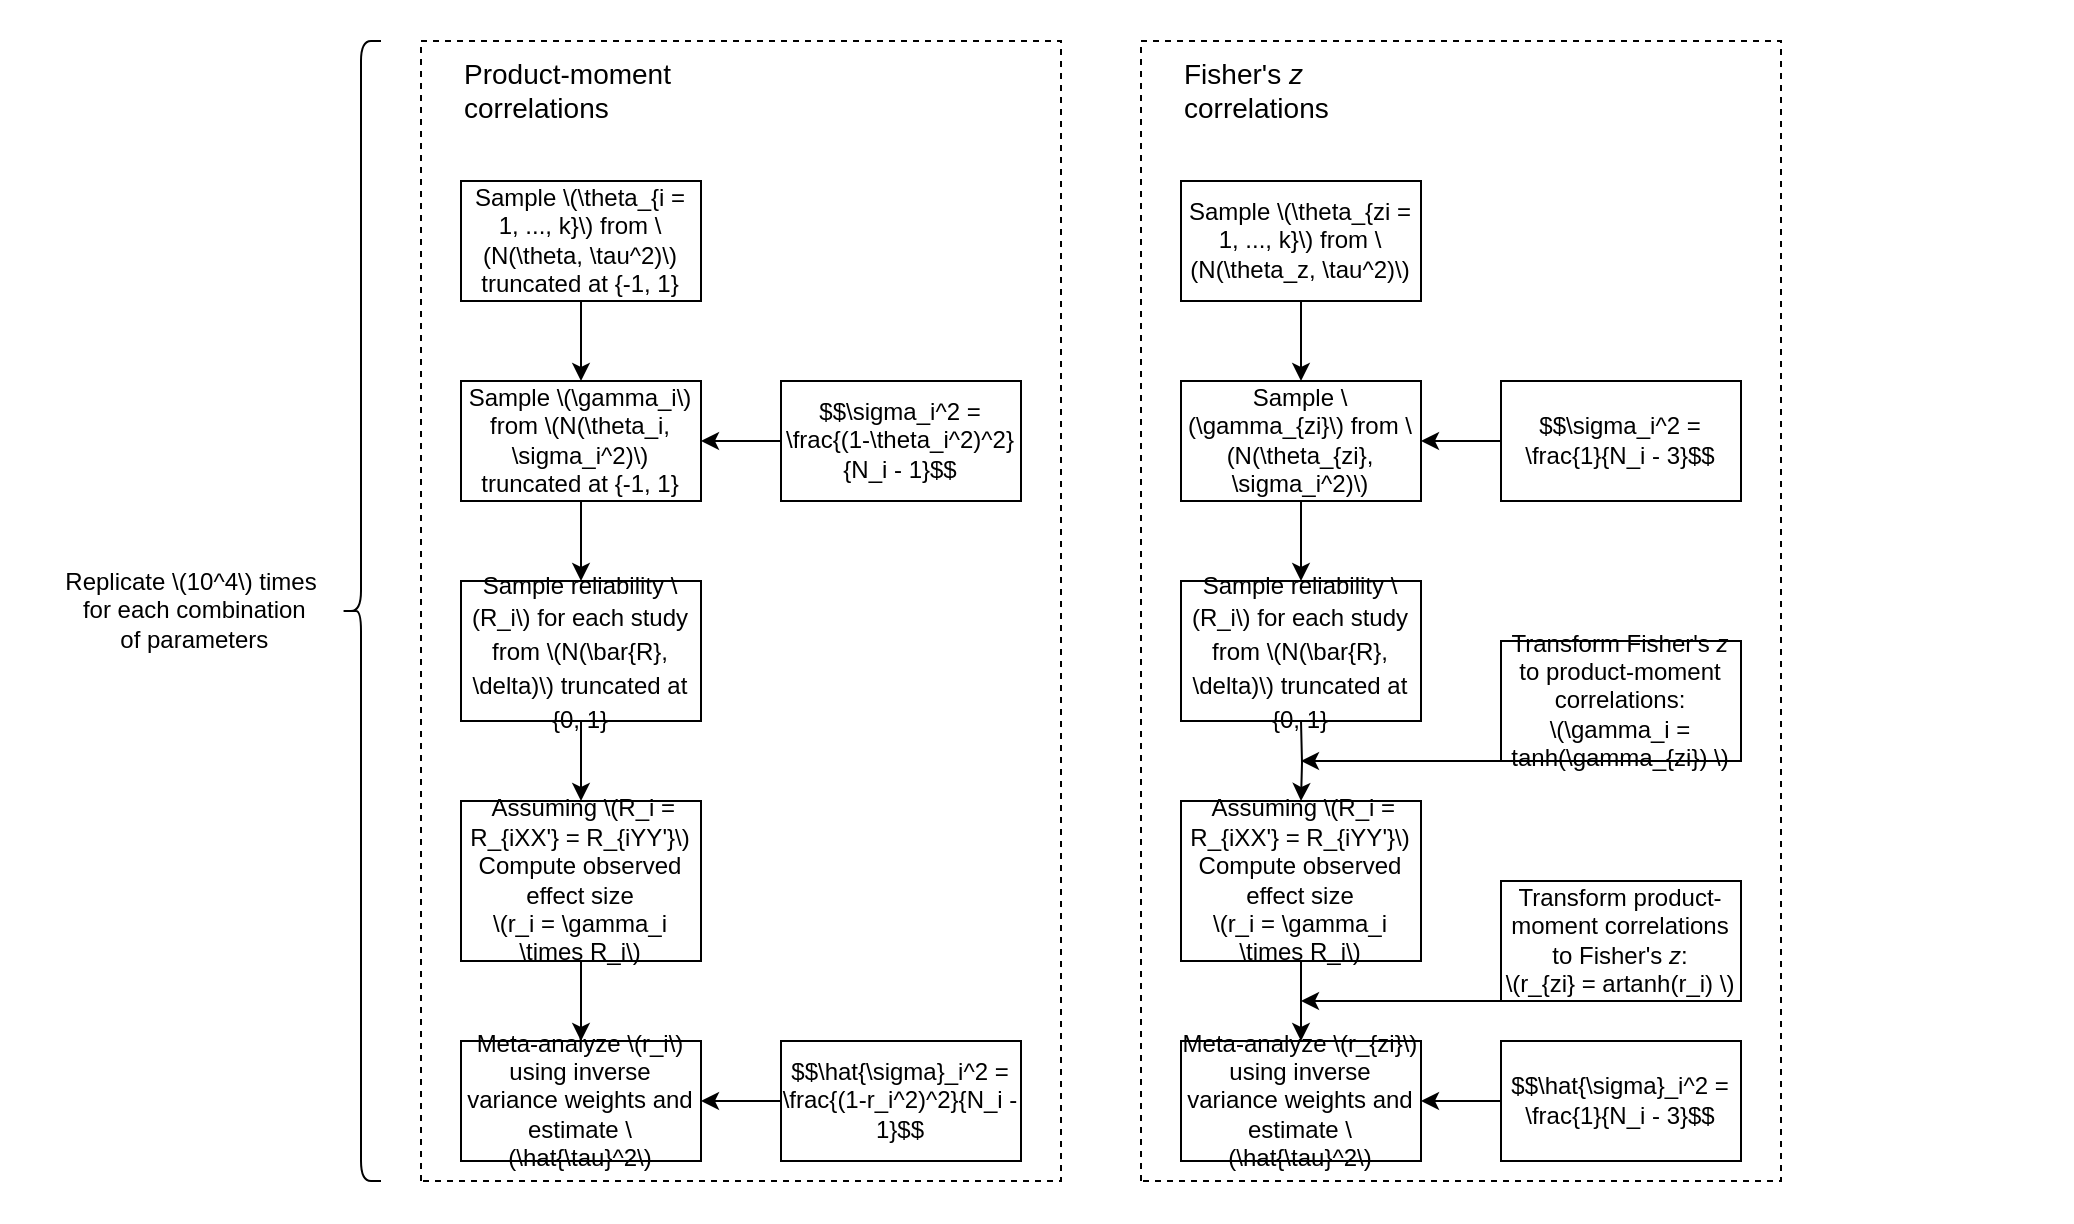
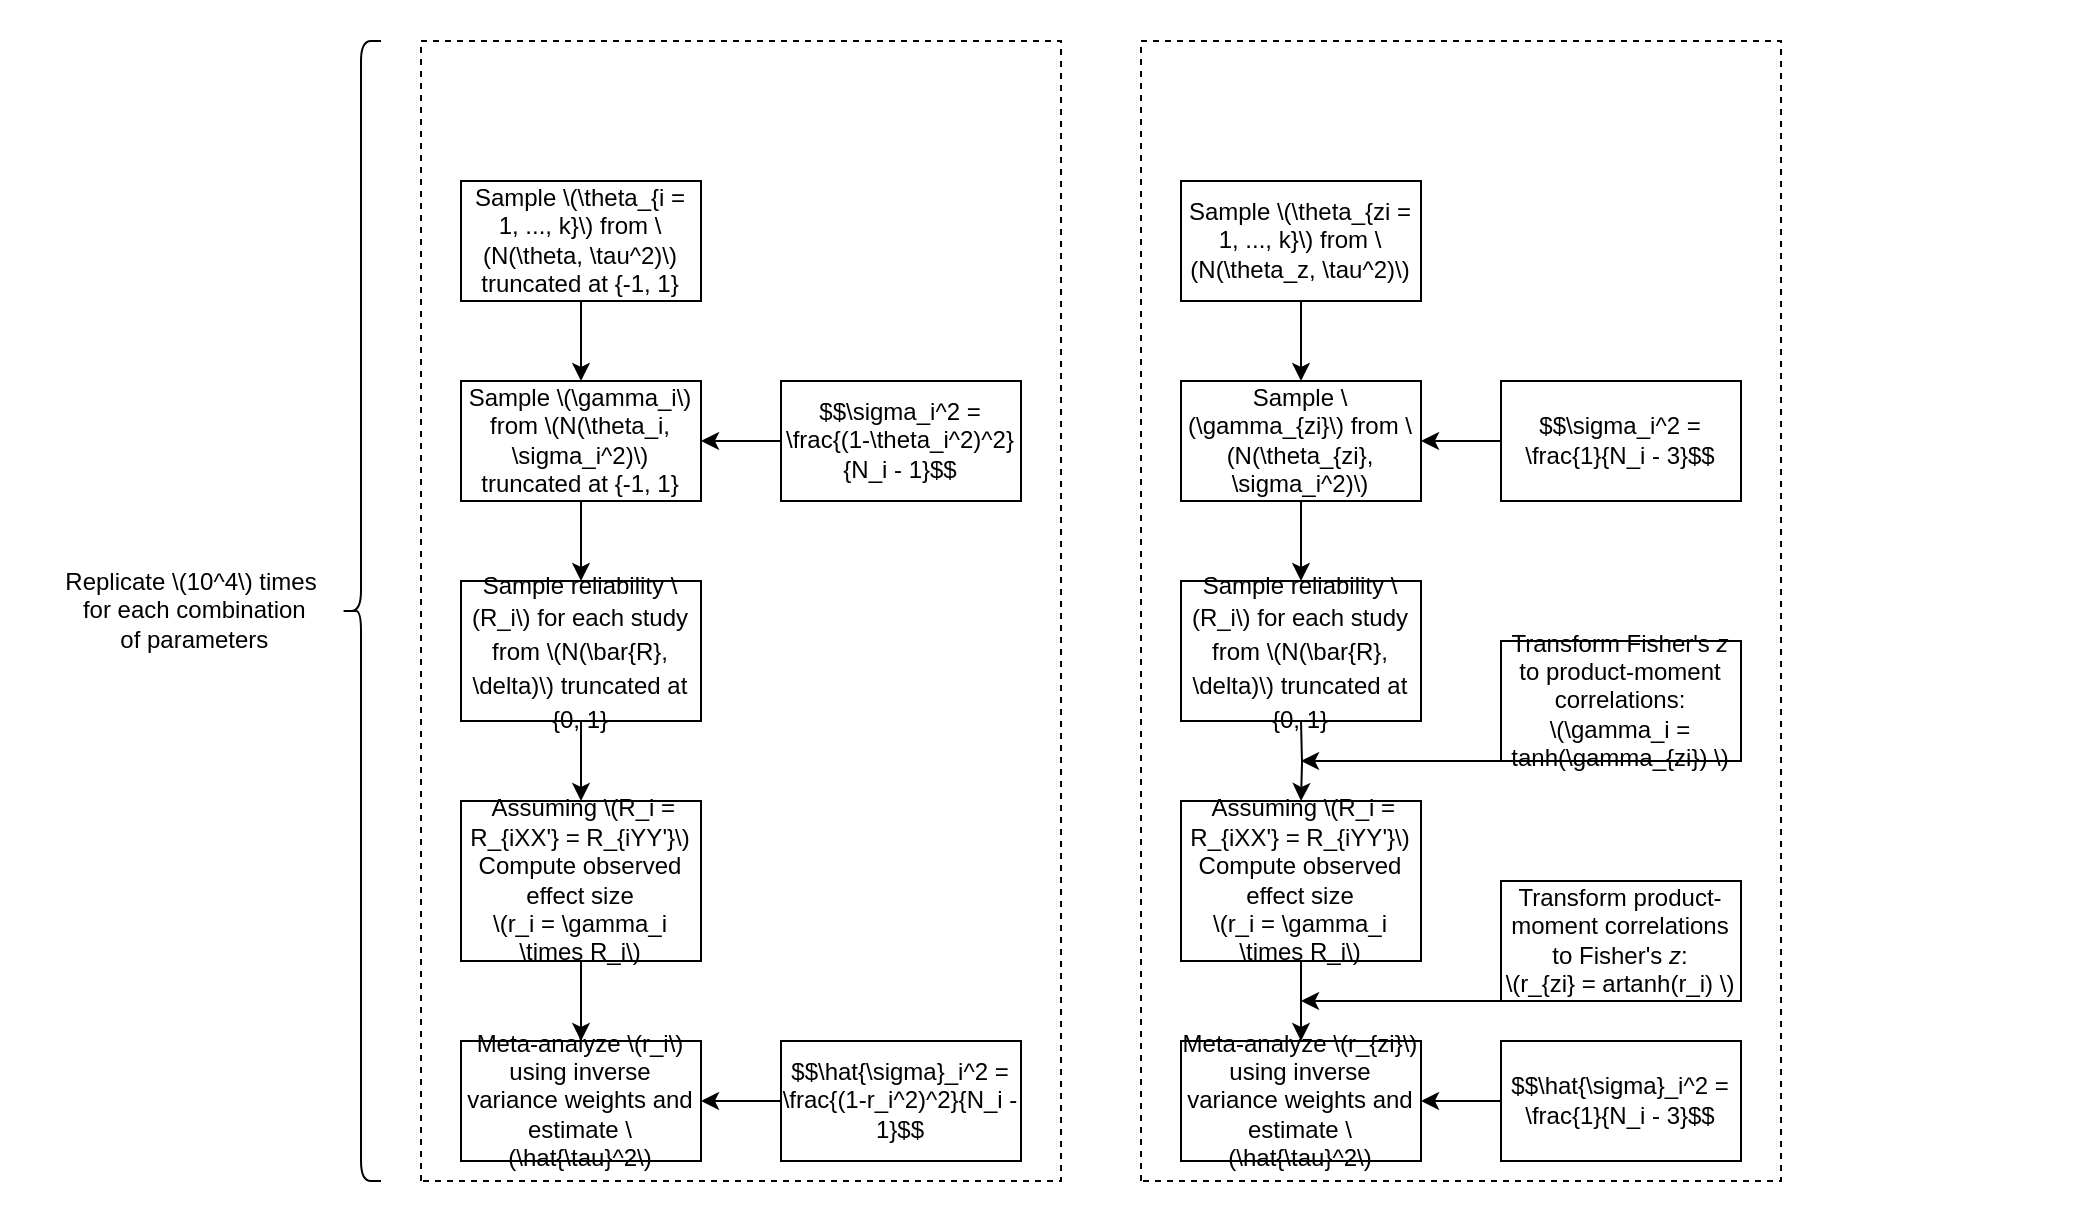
(581, 91) -> none
(1301, 91) -> none
